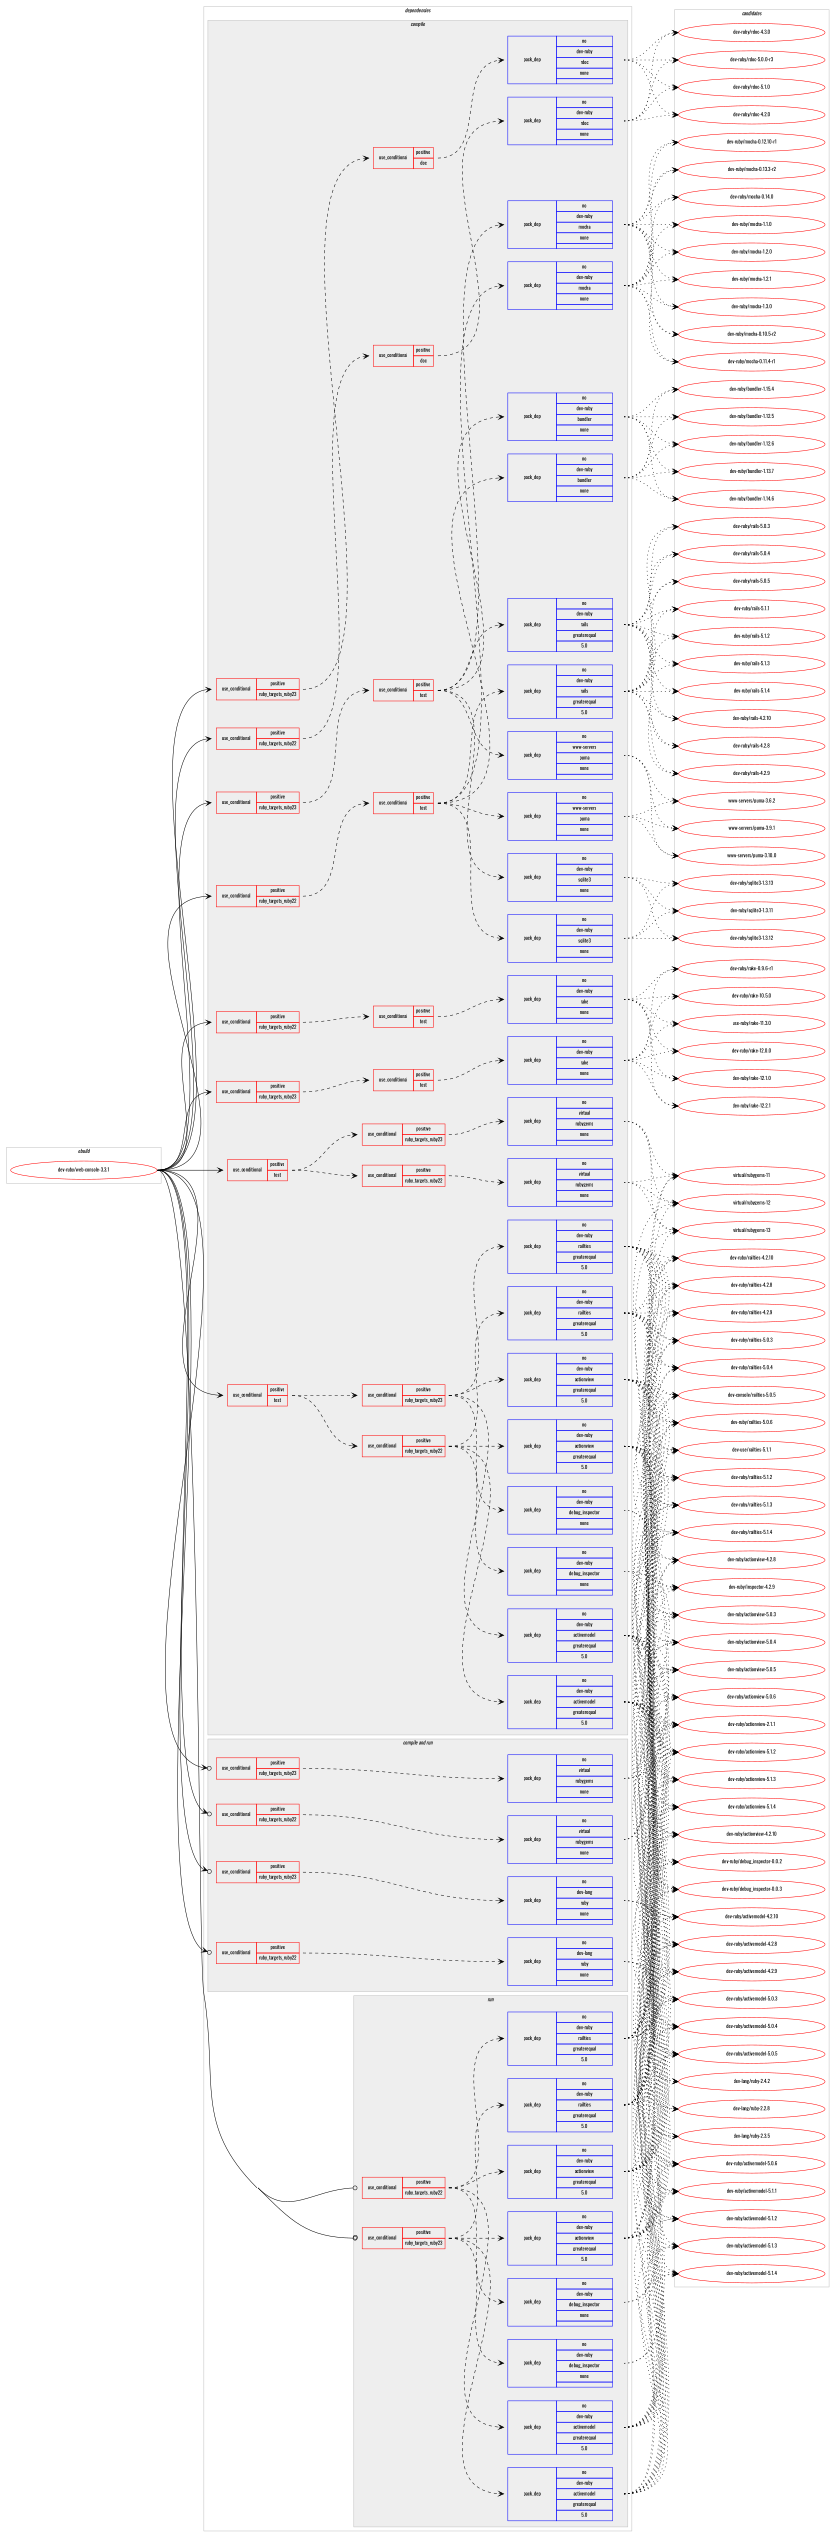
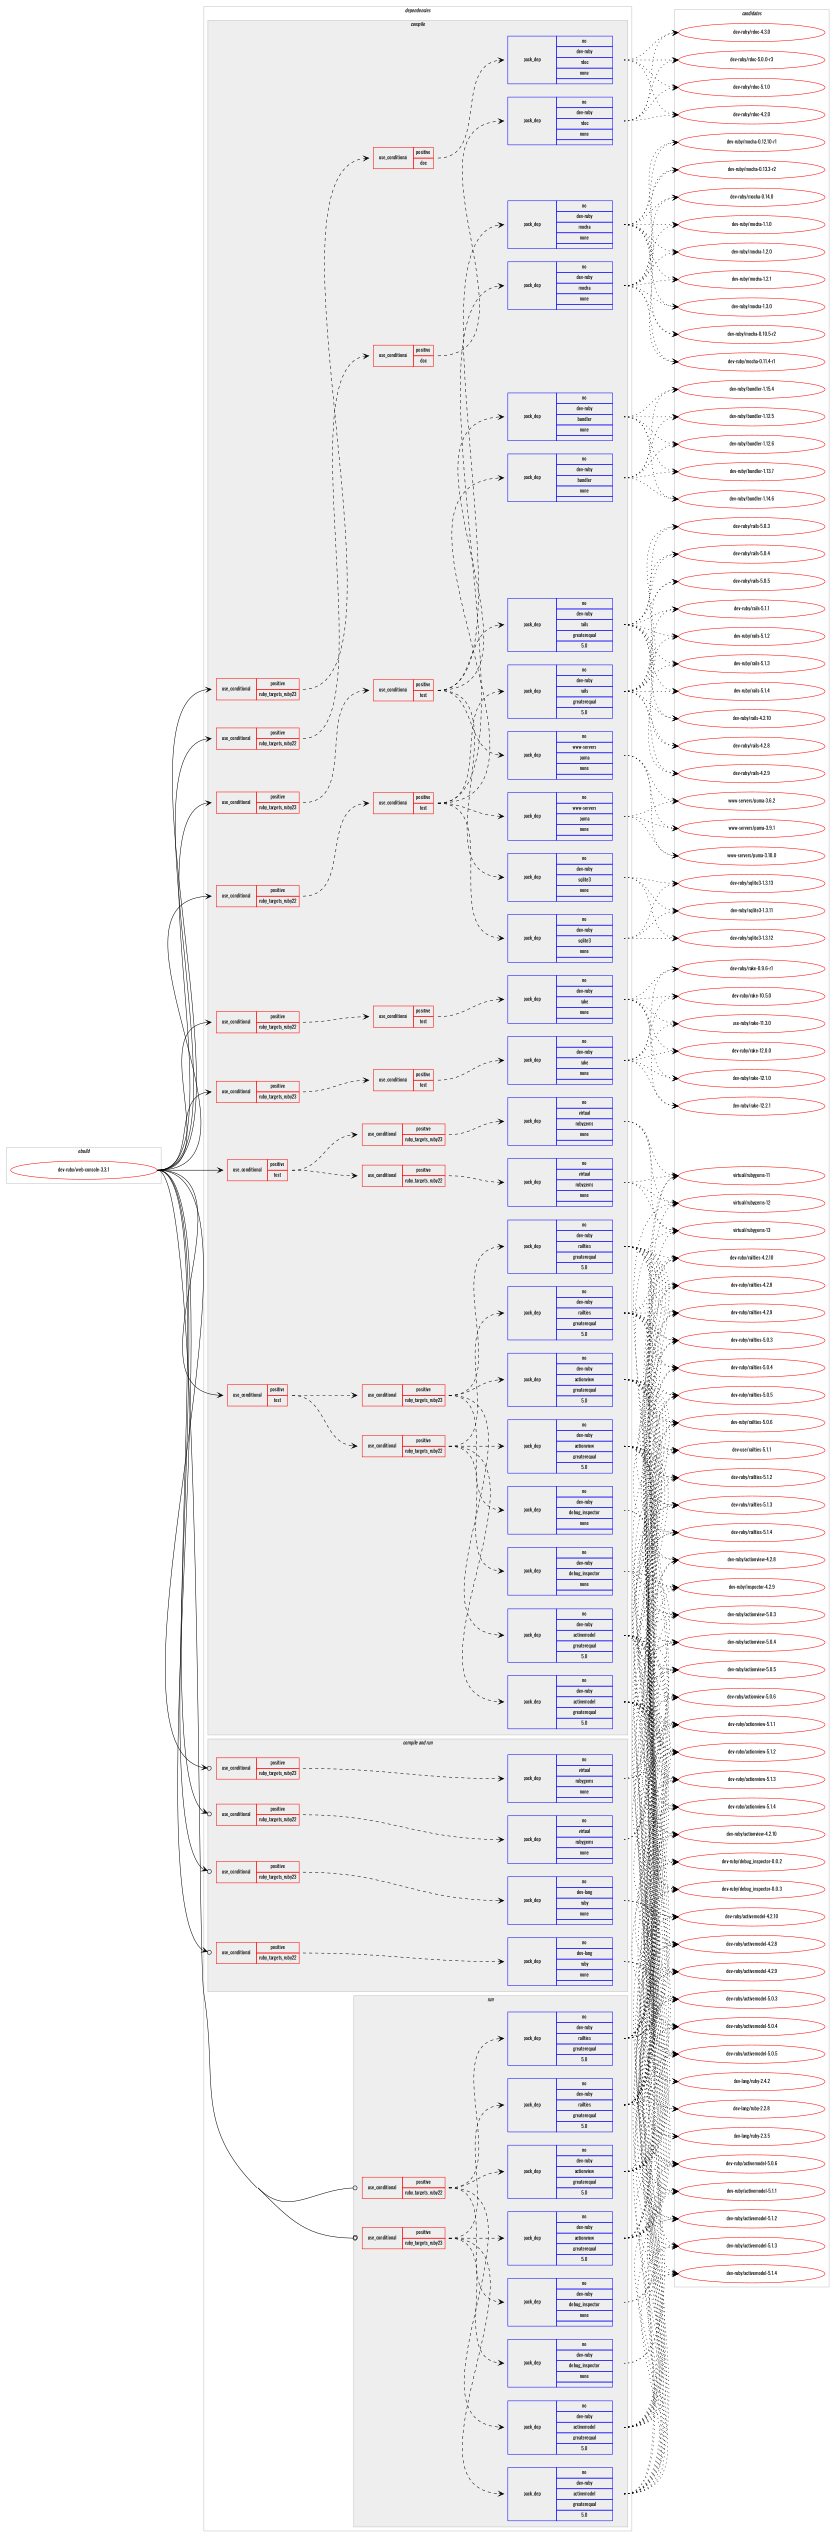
(752, 1395) -> (752, 1395)
(752, 1725) -> (752, 1725)
